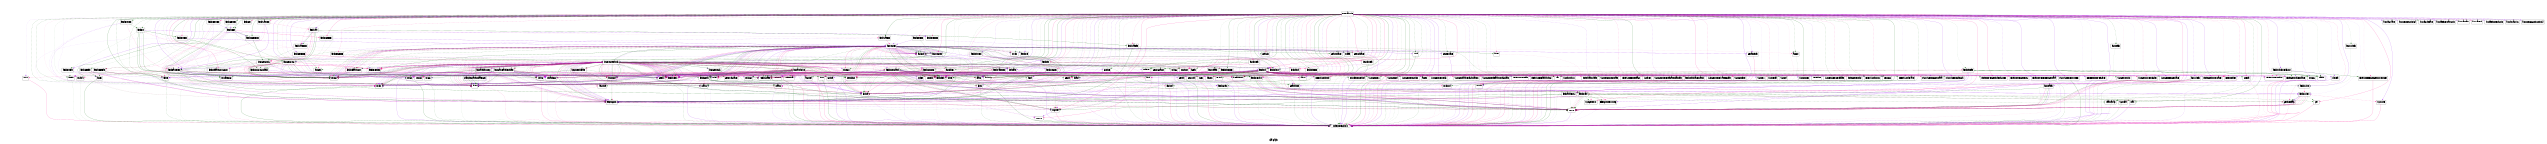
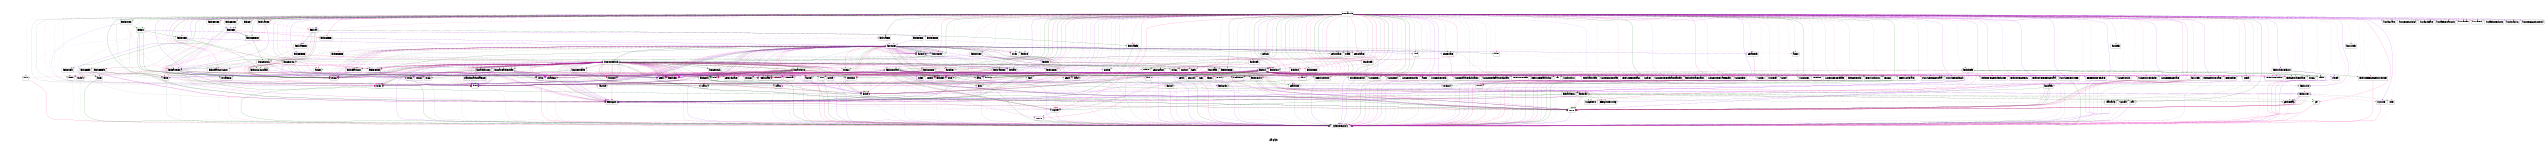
none -> (2391, 102)
